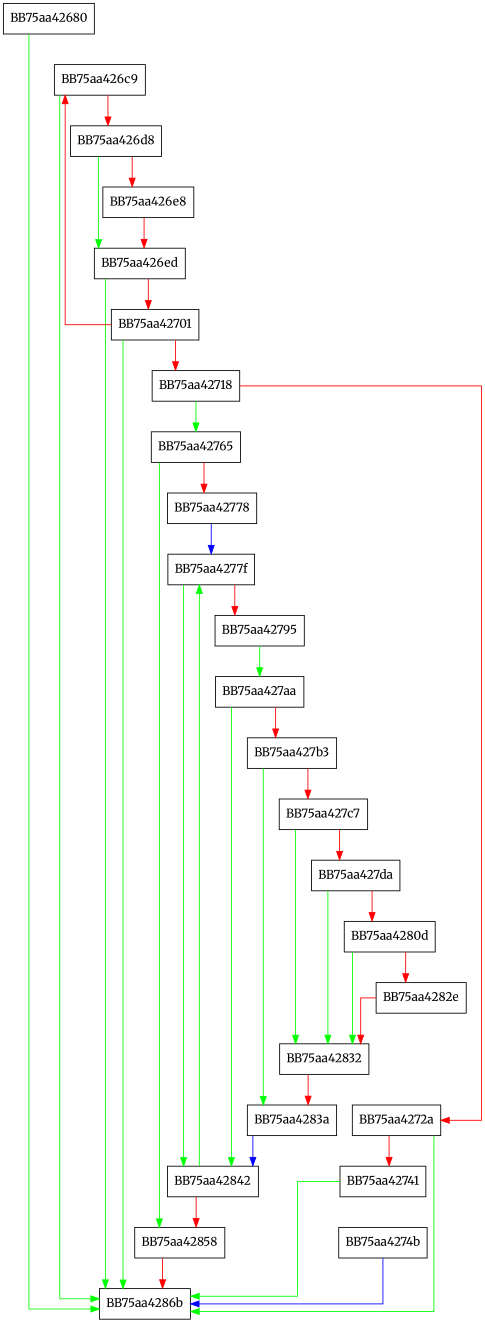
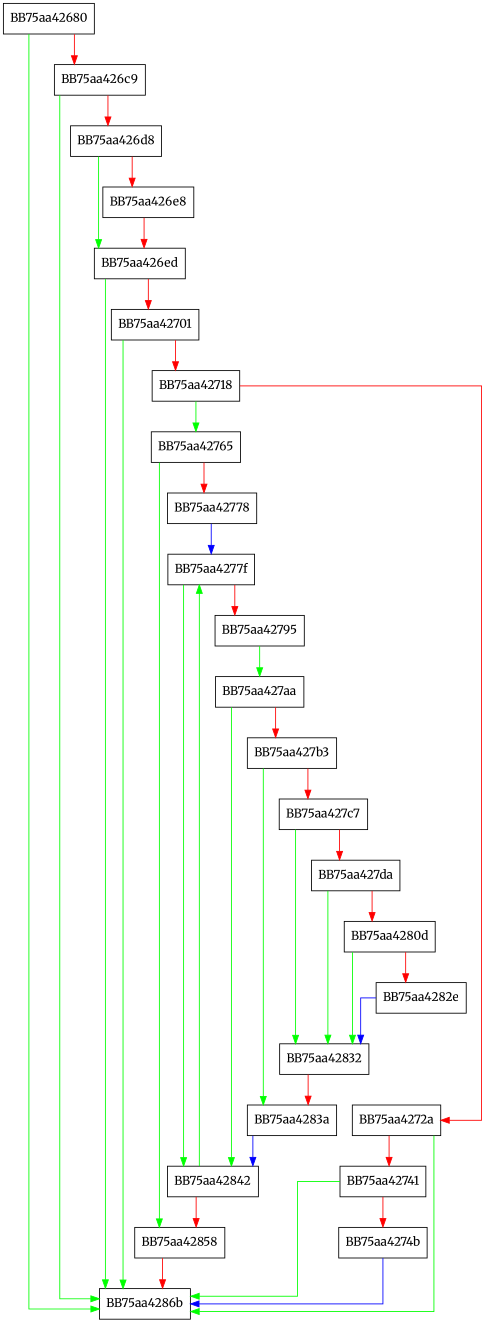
(65, 237) -> (74, 45)
(361, 1009) -> (361, 1009)
none -> (383, 1208)
